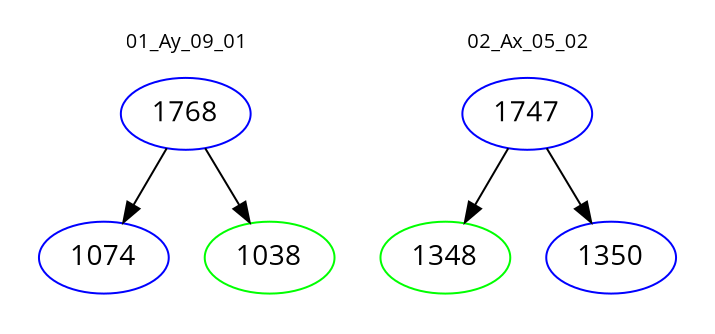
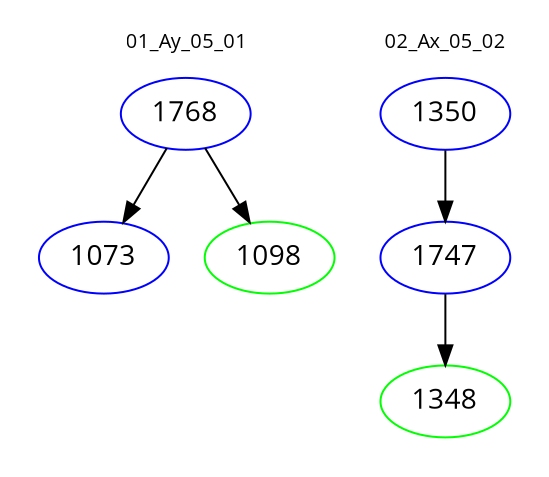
(187, 43) -> (187, 43)
(564, 177) -> (445, 176)
(104, 258) -> (104, 258)
(270, 258) -> (270, 258)
